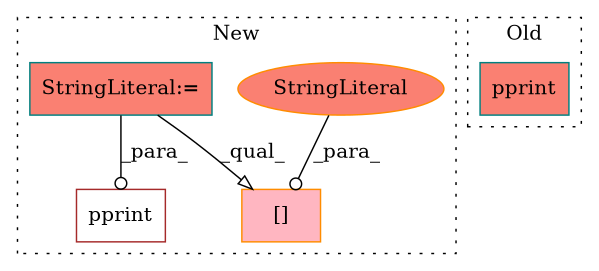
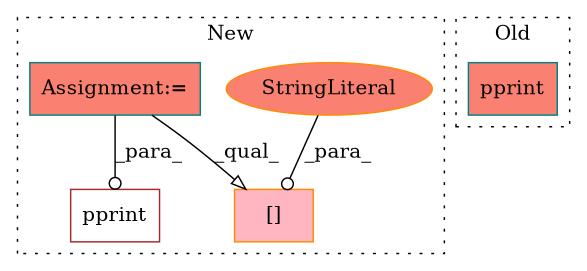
(121, 89) -> (115, 89)
